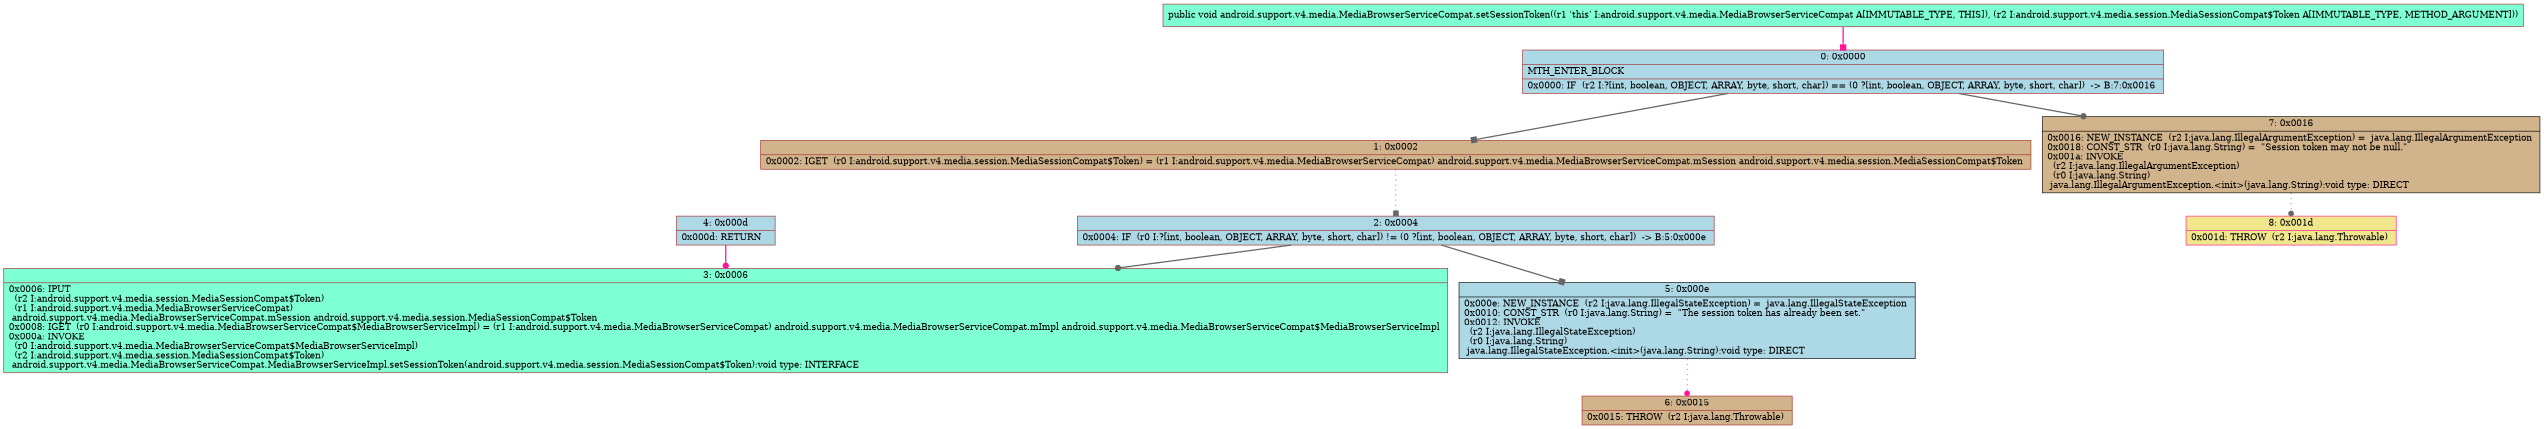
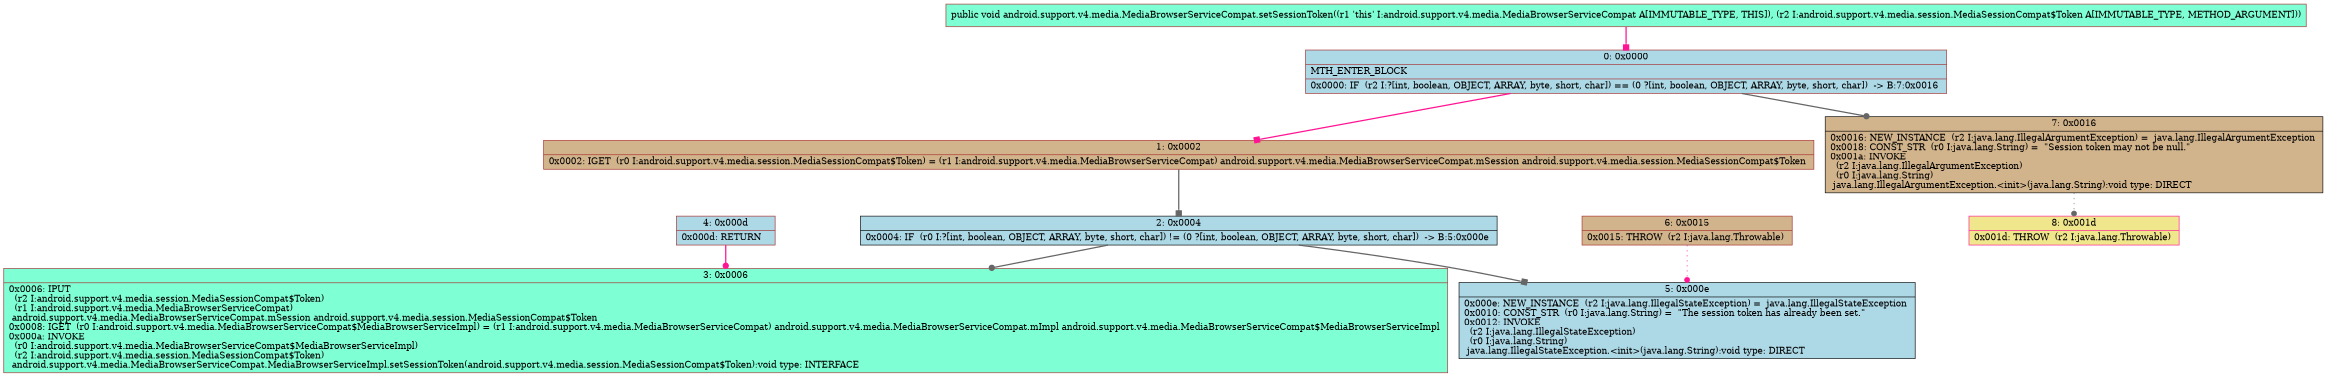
(1603, 116) -> (1386, 116)
(1396, 189) -> (1179, 189)
(1396, 231) -> (1179, 231)
(1687, 375) -> (1687, 261)
